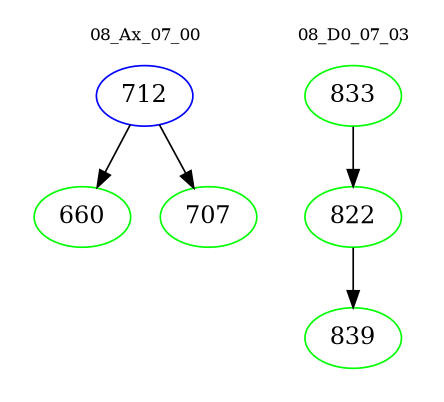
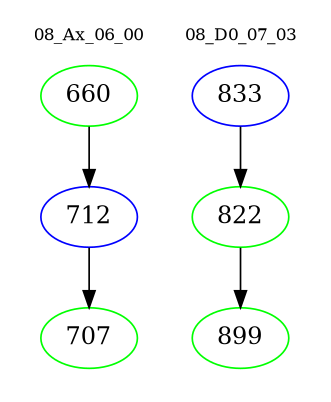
(145, 36) -> (89, 36)
(353, 96) -> (241, 96)
(118, 149) -> (89, 148)
(353, 338) -> (241, 338)
